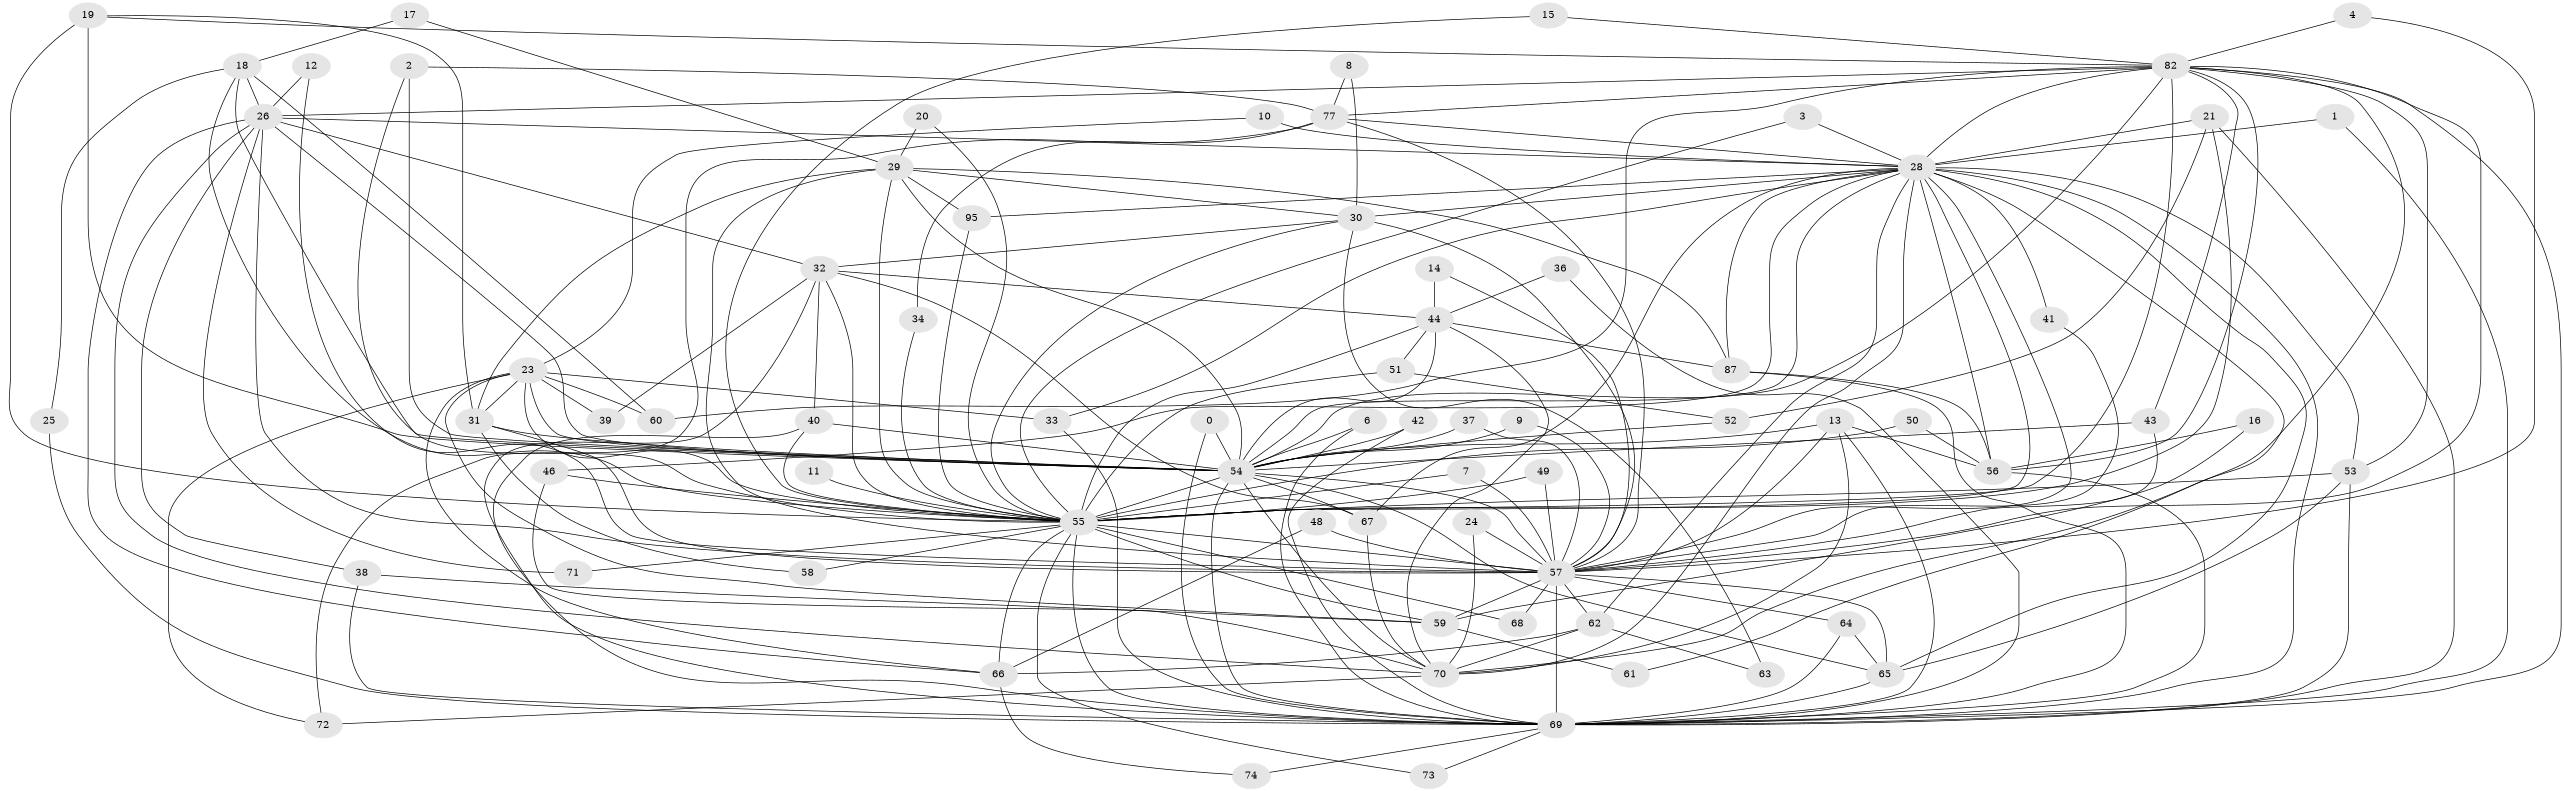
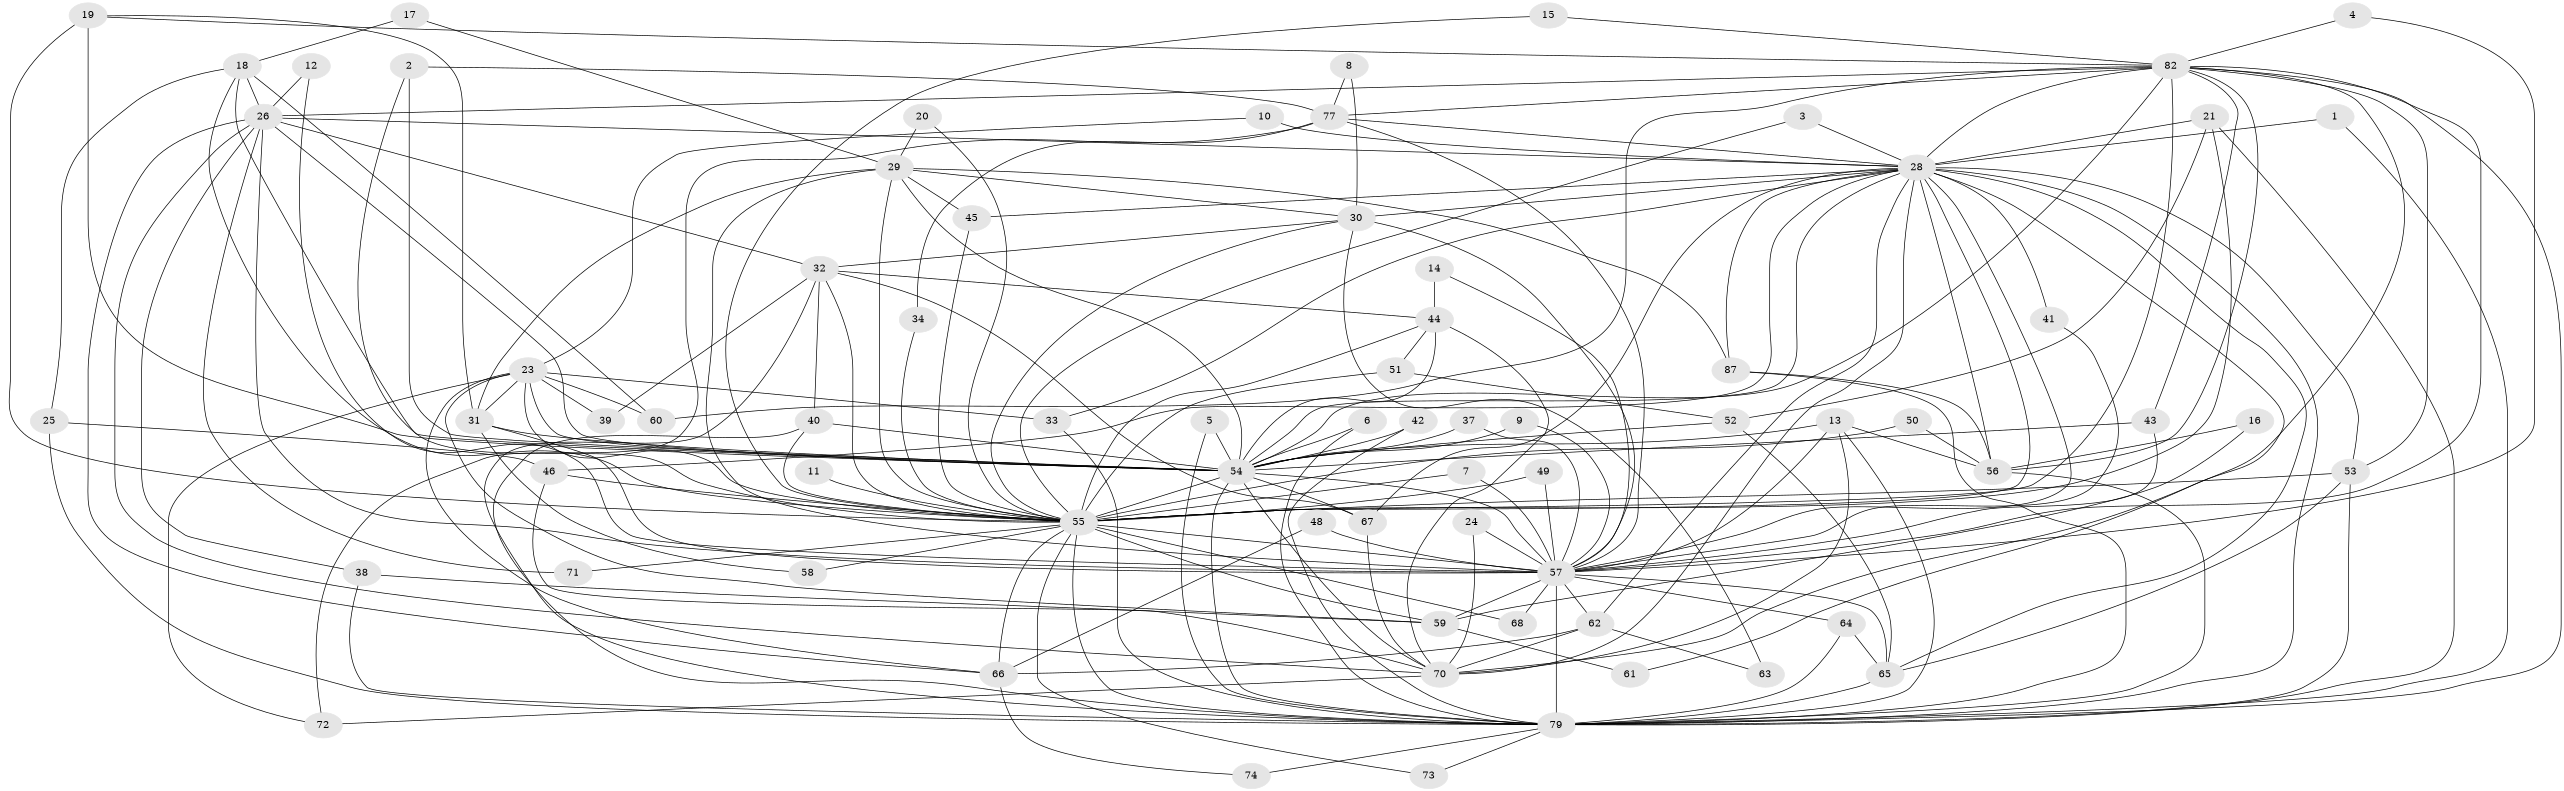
(972, 218) -> (972, 218)
(1561, 269) -> none
(1596, 347) -> none
(1210, 421) -> (1210, 421)
none -> (302, 438)
(1538, 588) -> (1835, 520)
(1556, 725) -> (1556, 725)
